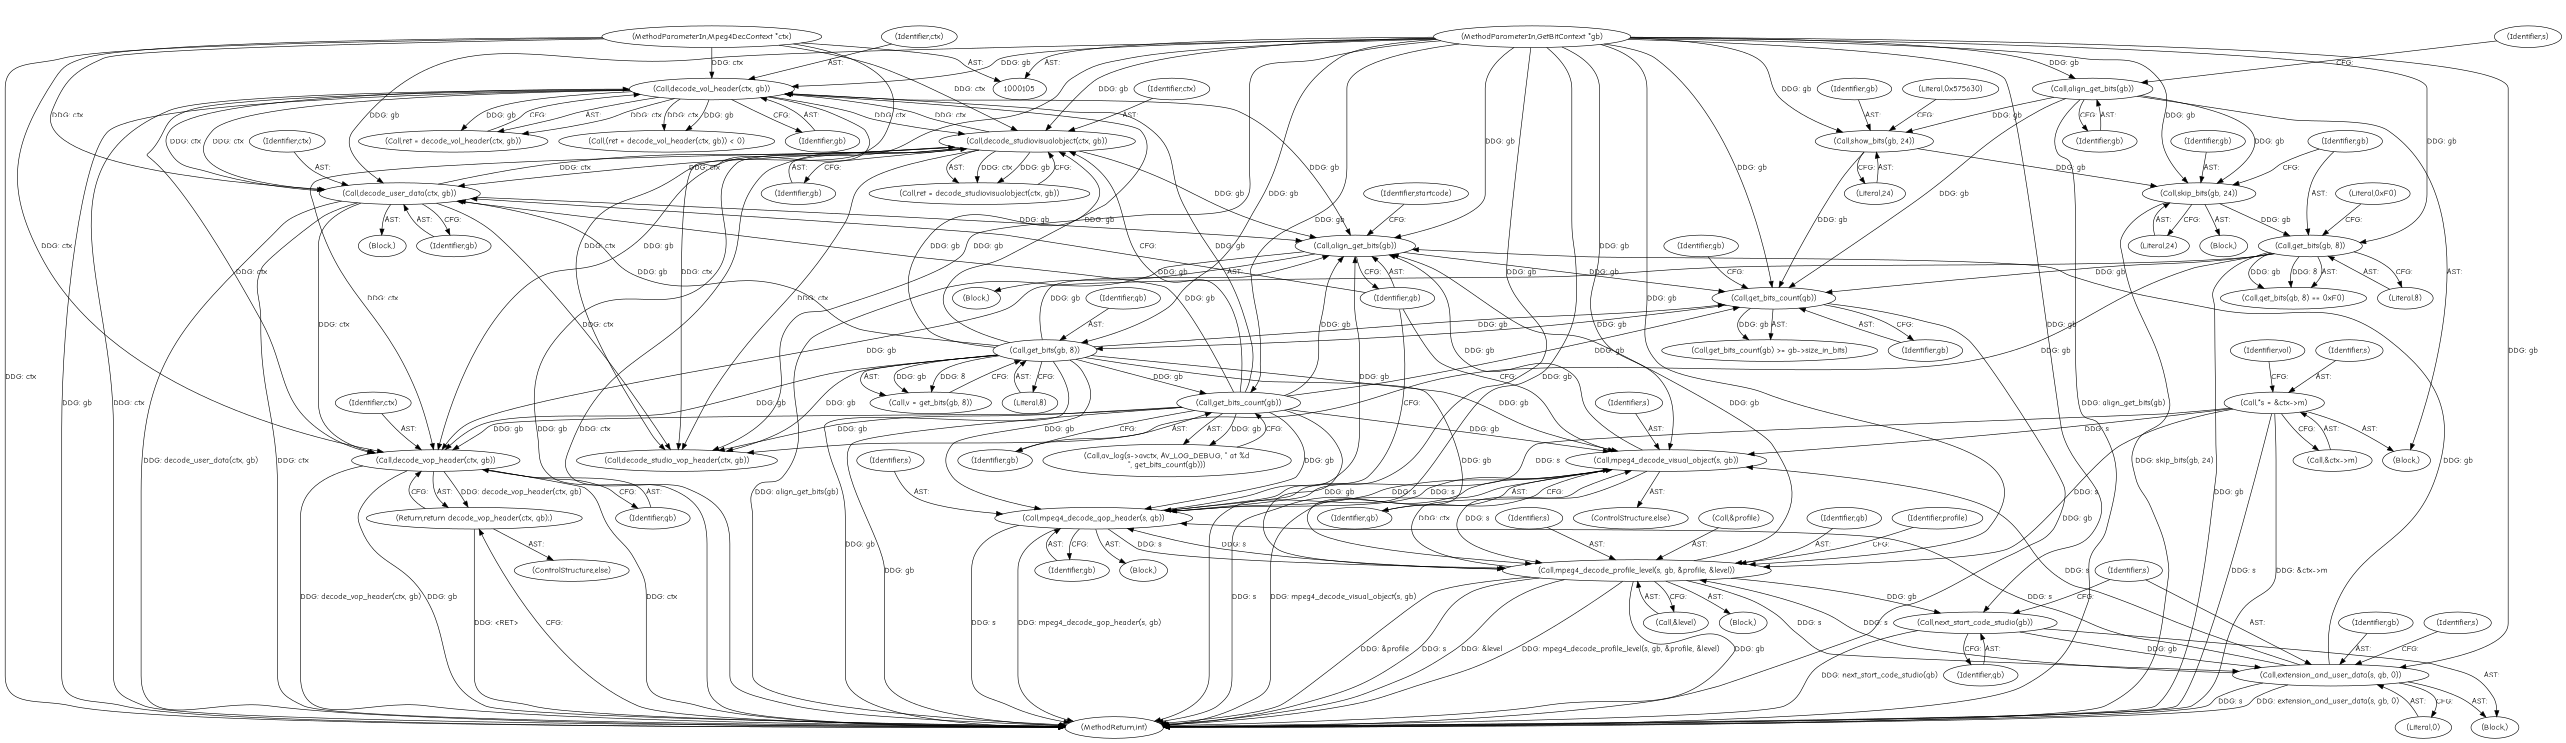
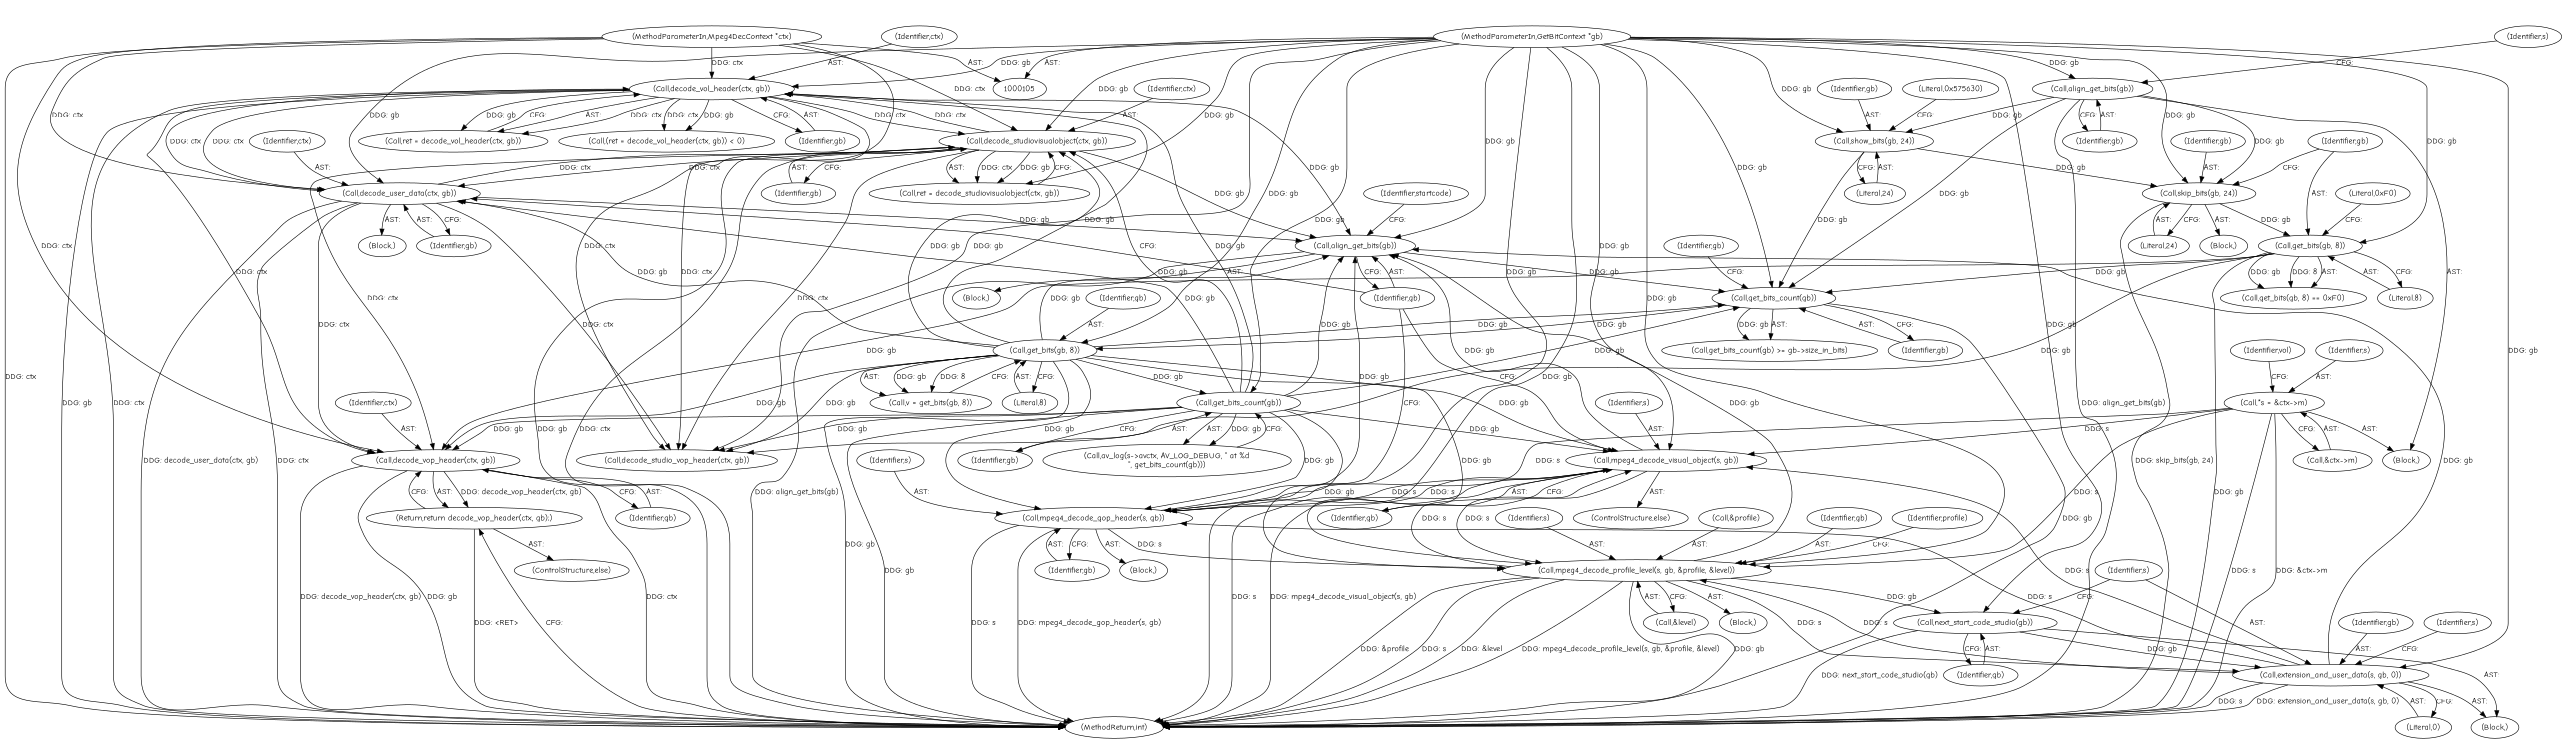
(907, 143) -> (1226, 81)
(1434, 518) -> (1434, 518)
(1280, 556) -> none
